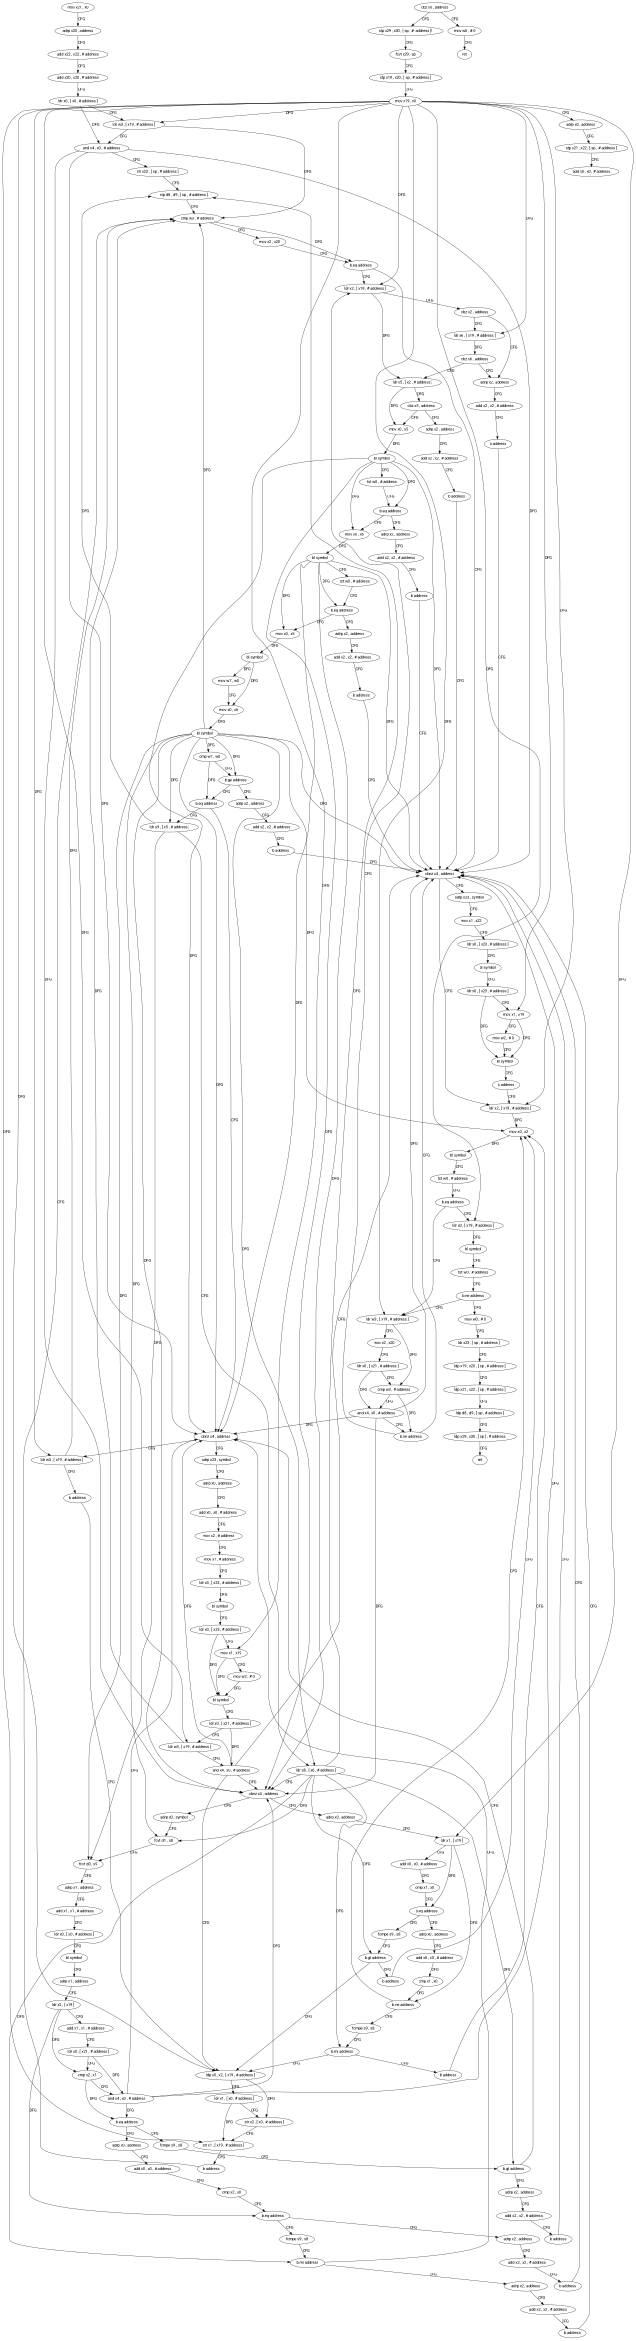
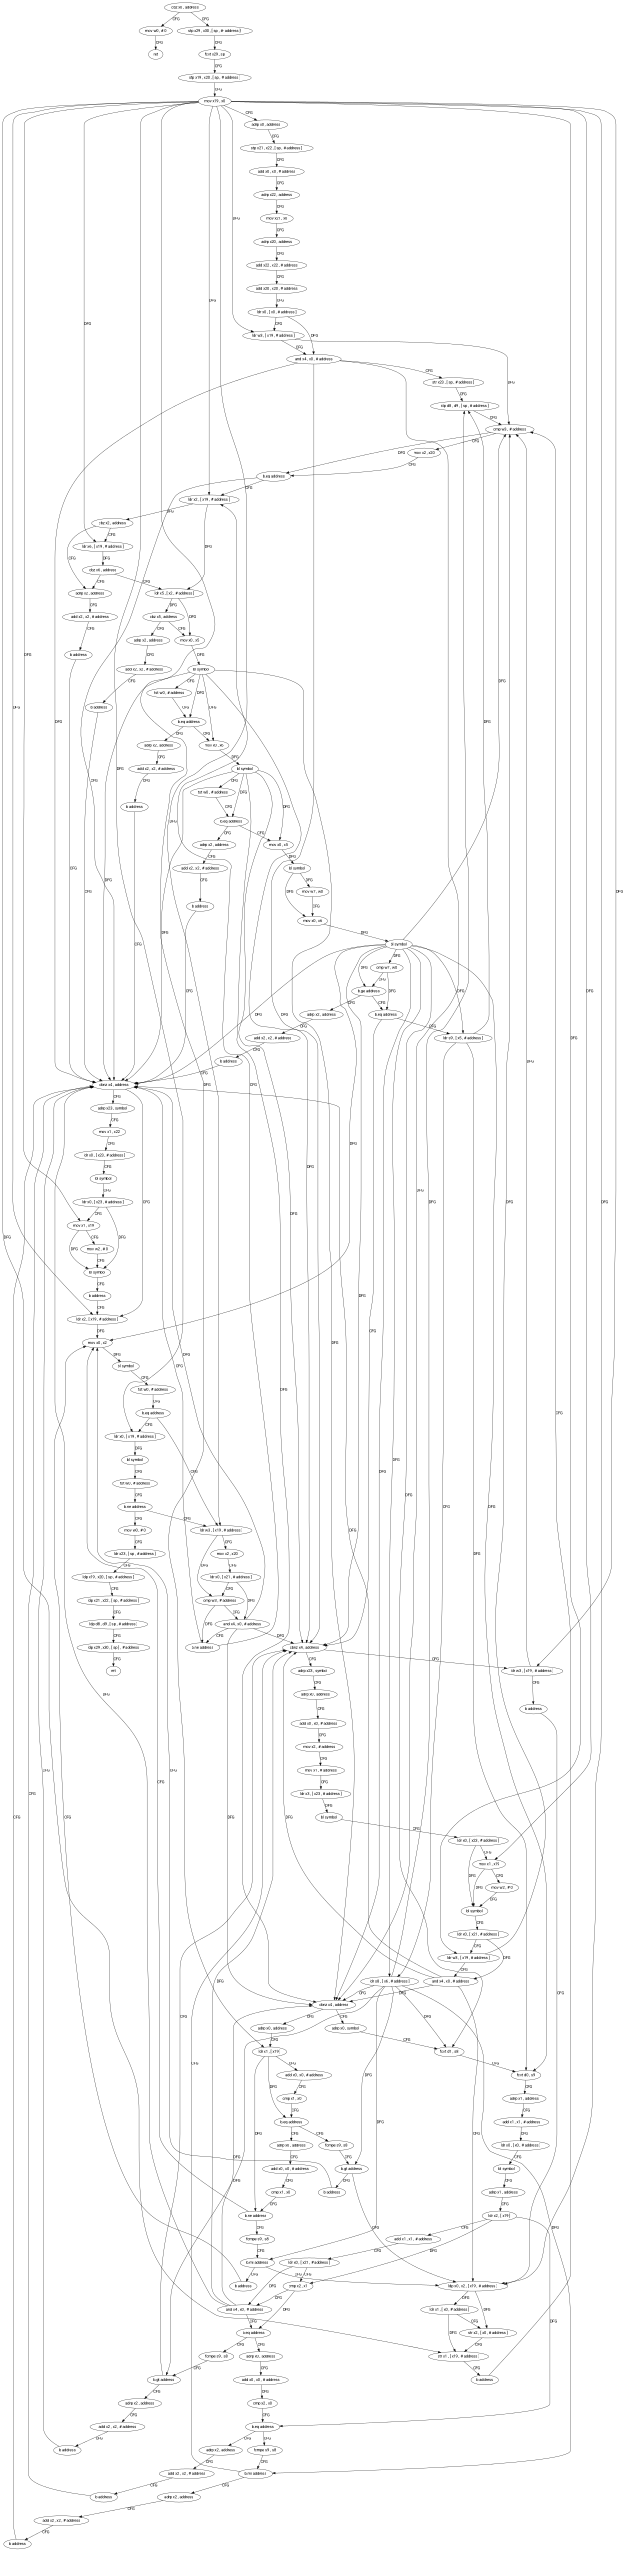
none -> (277, 195)
